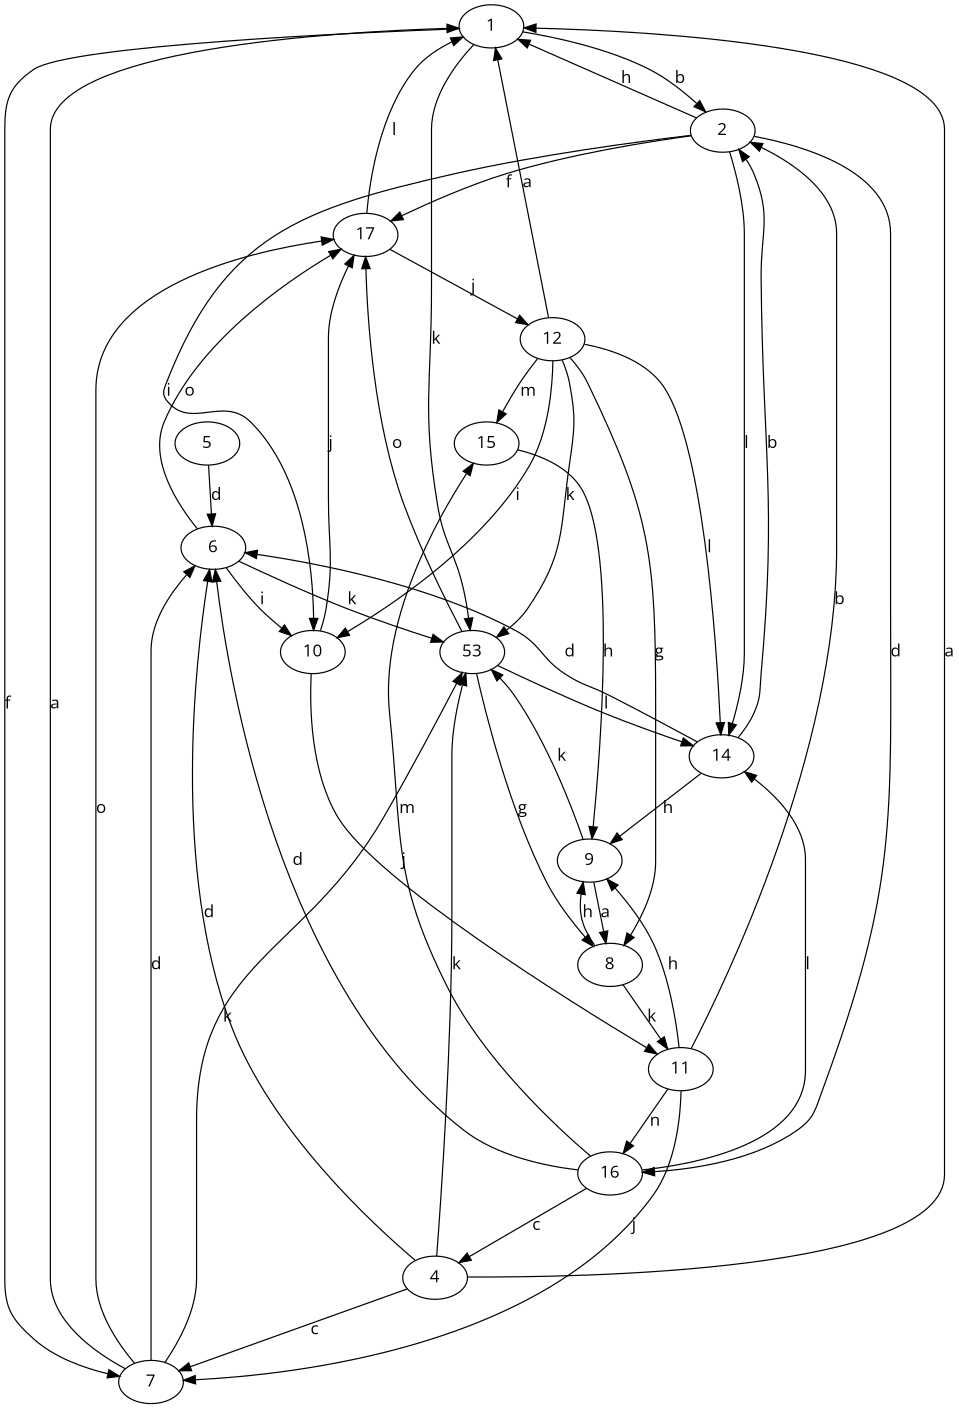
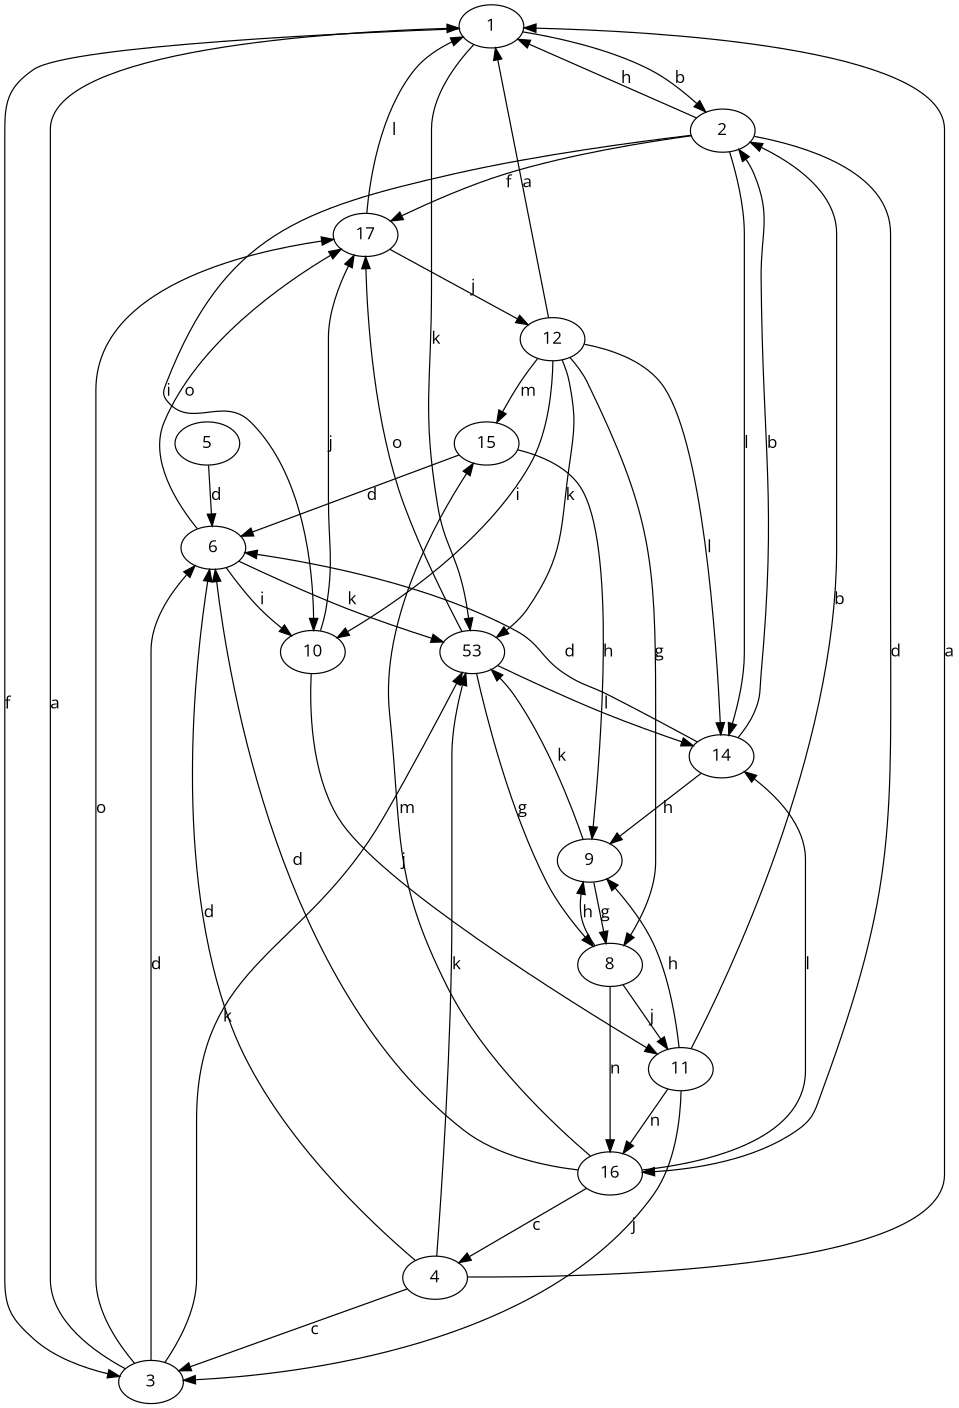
none -> (356, 493)
(605, 913) -> (605, 913)
(652, 1017) -> (652, 1017)
none -> (610, 1063)
(151, 1382) -> (151, 1382)
